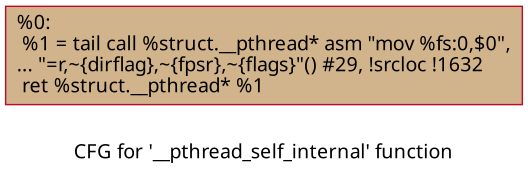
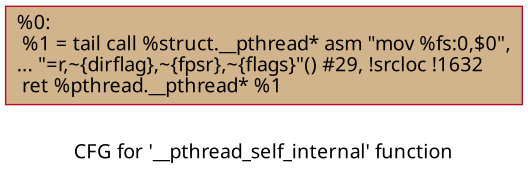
(141, 86) -> (150, 86)
